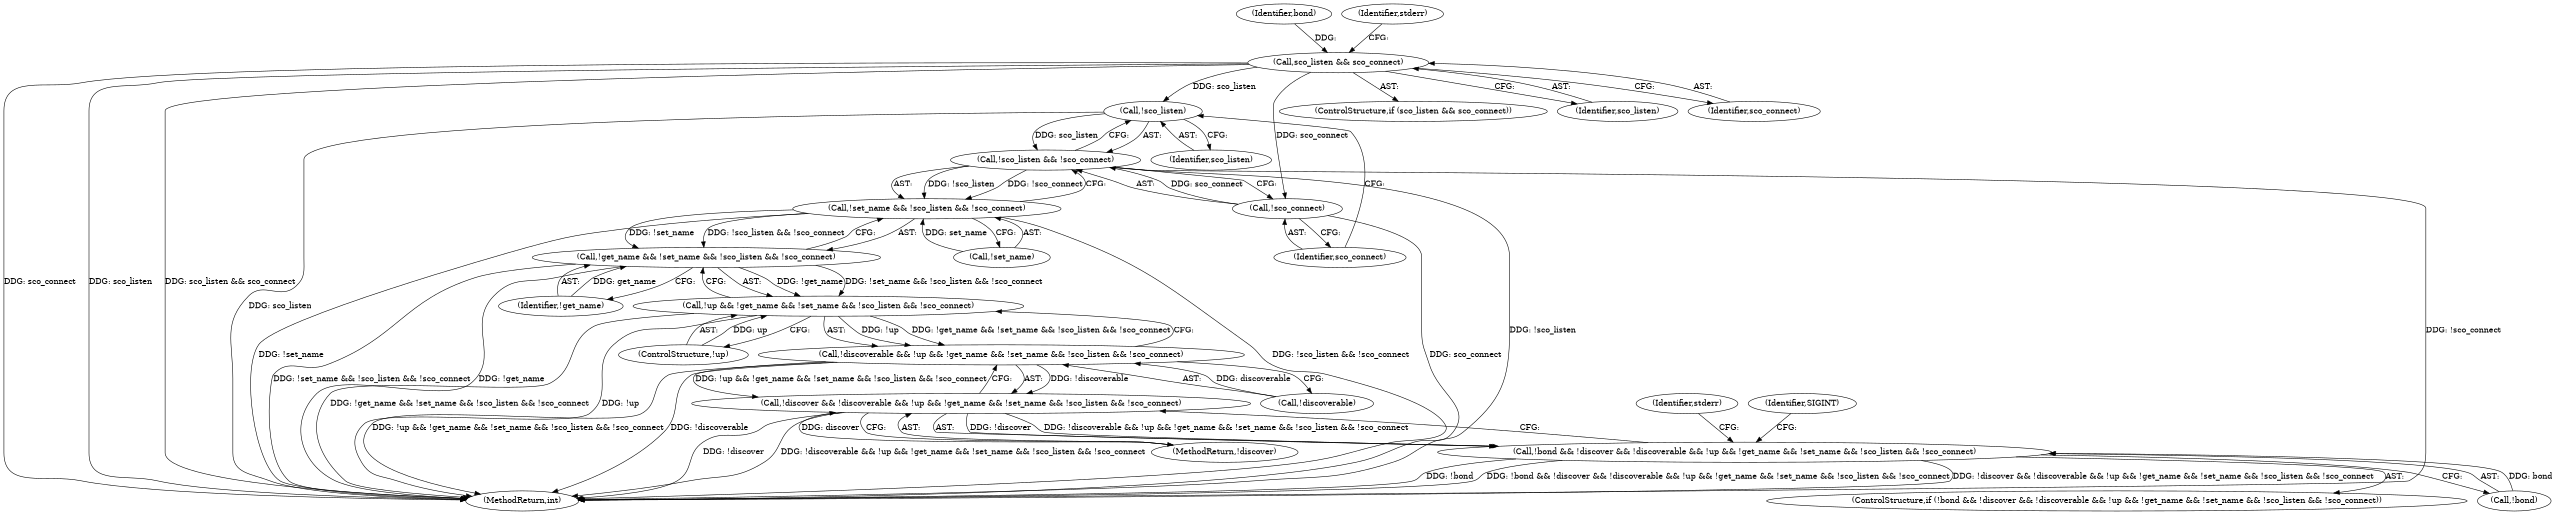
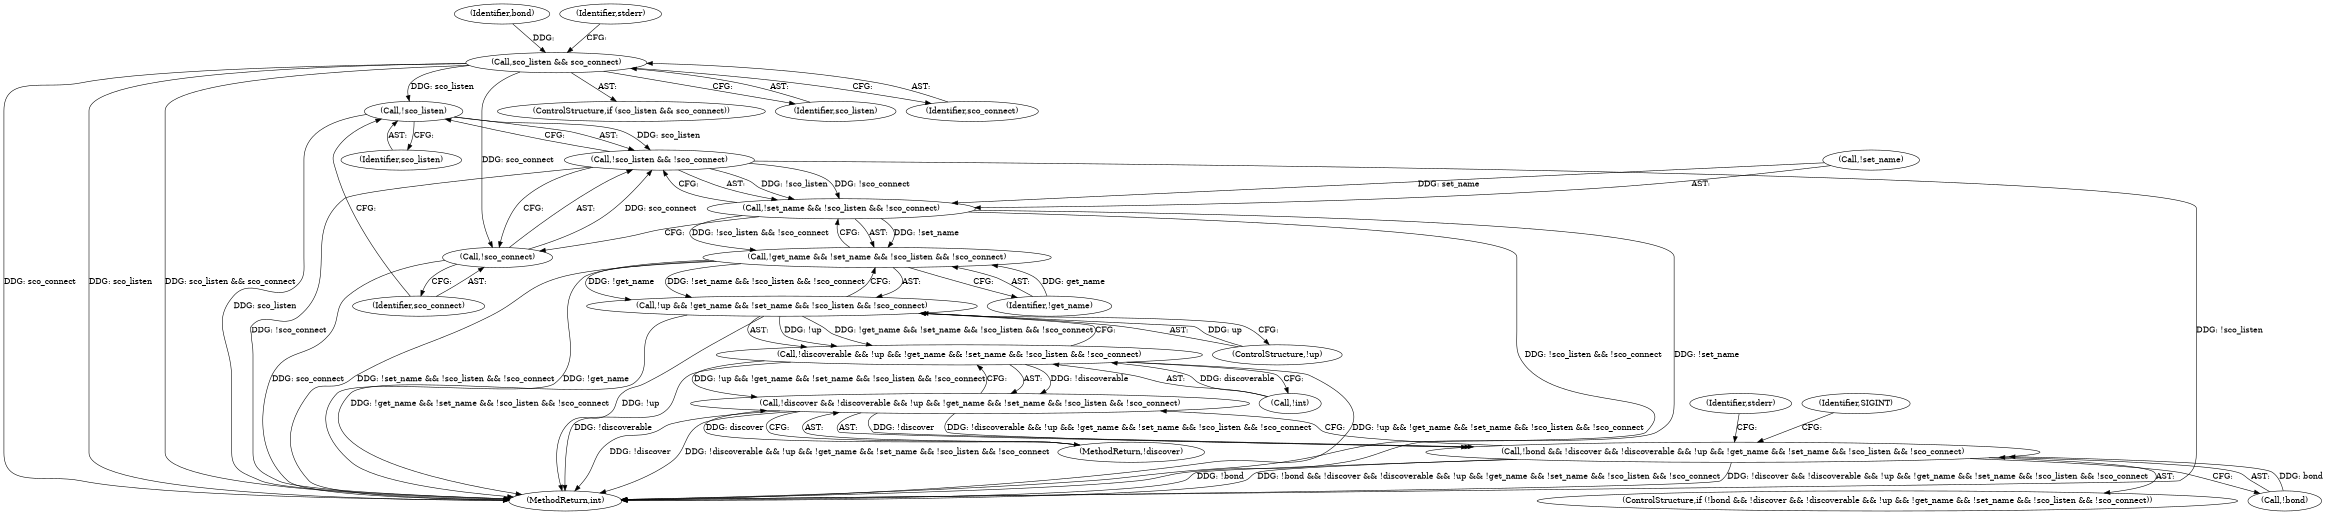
(988, 227) -> (652, 231)
(1317, 404) -> (1290, 404)
